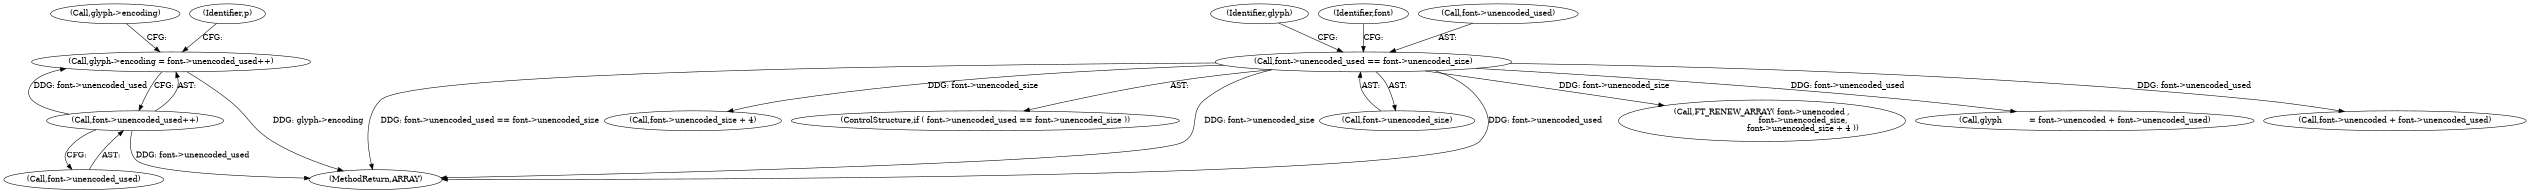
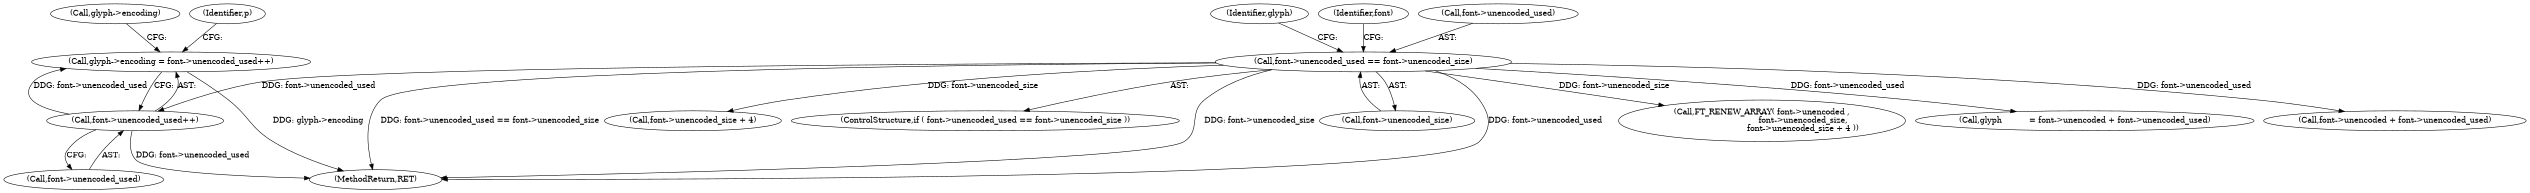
none -> (688, 67)
(376, 180) -> (376, 180)
